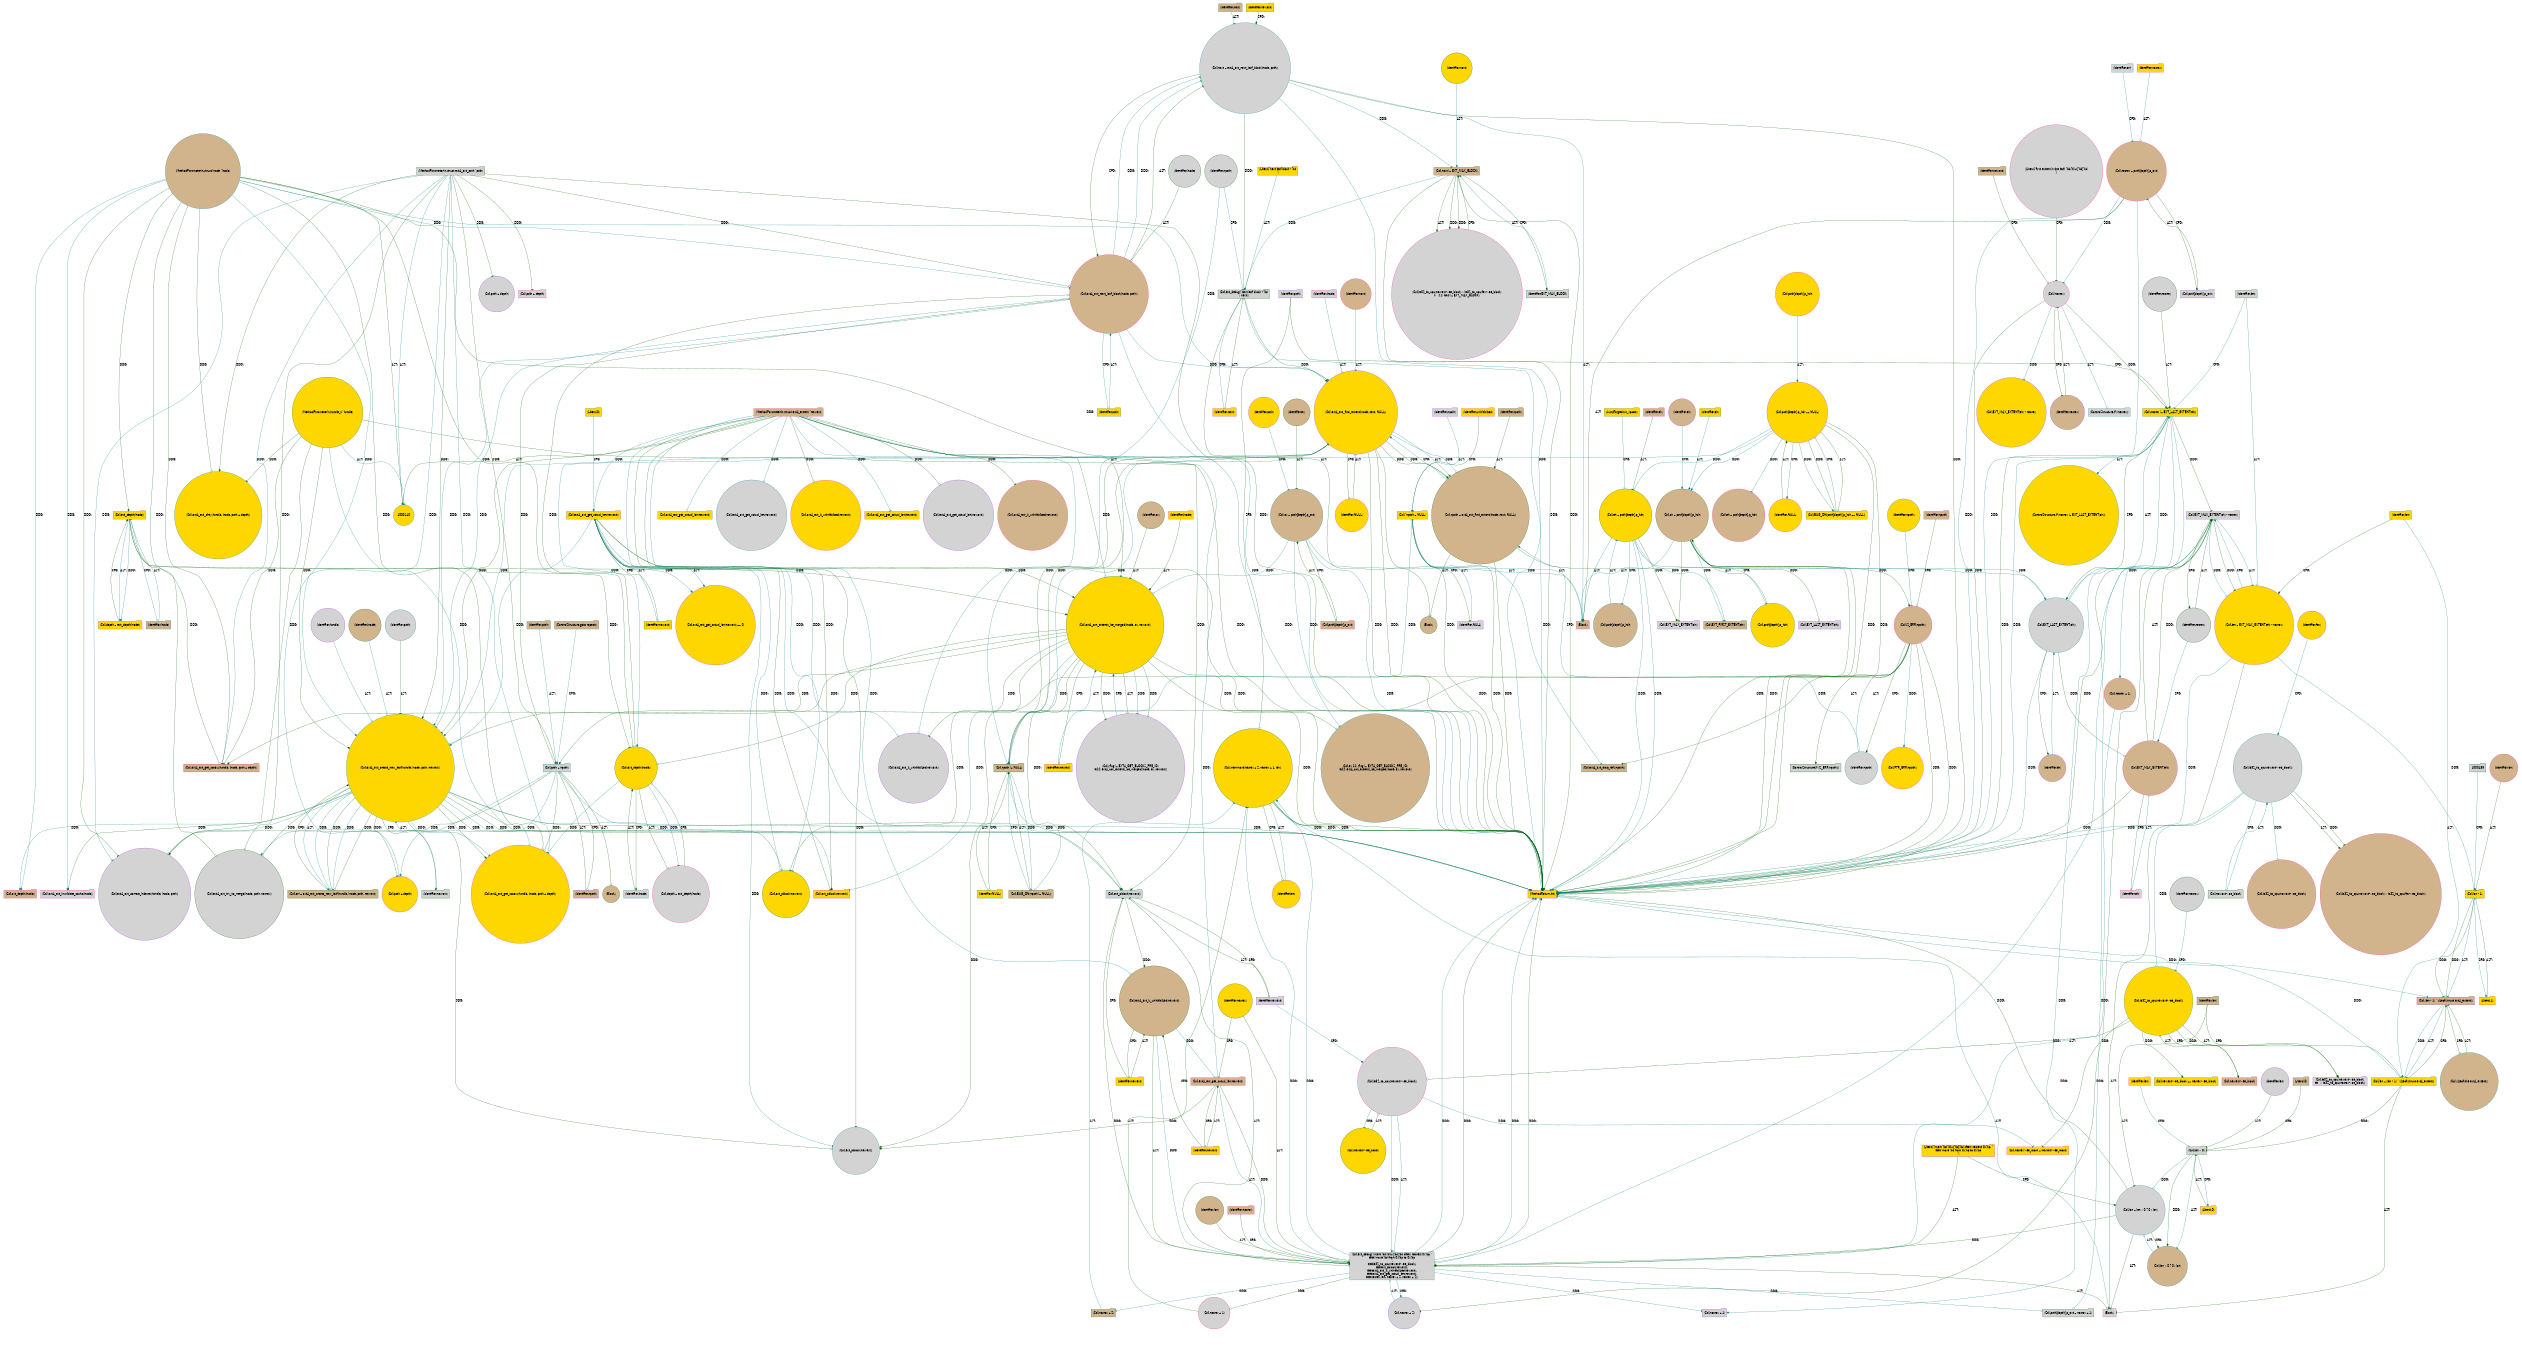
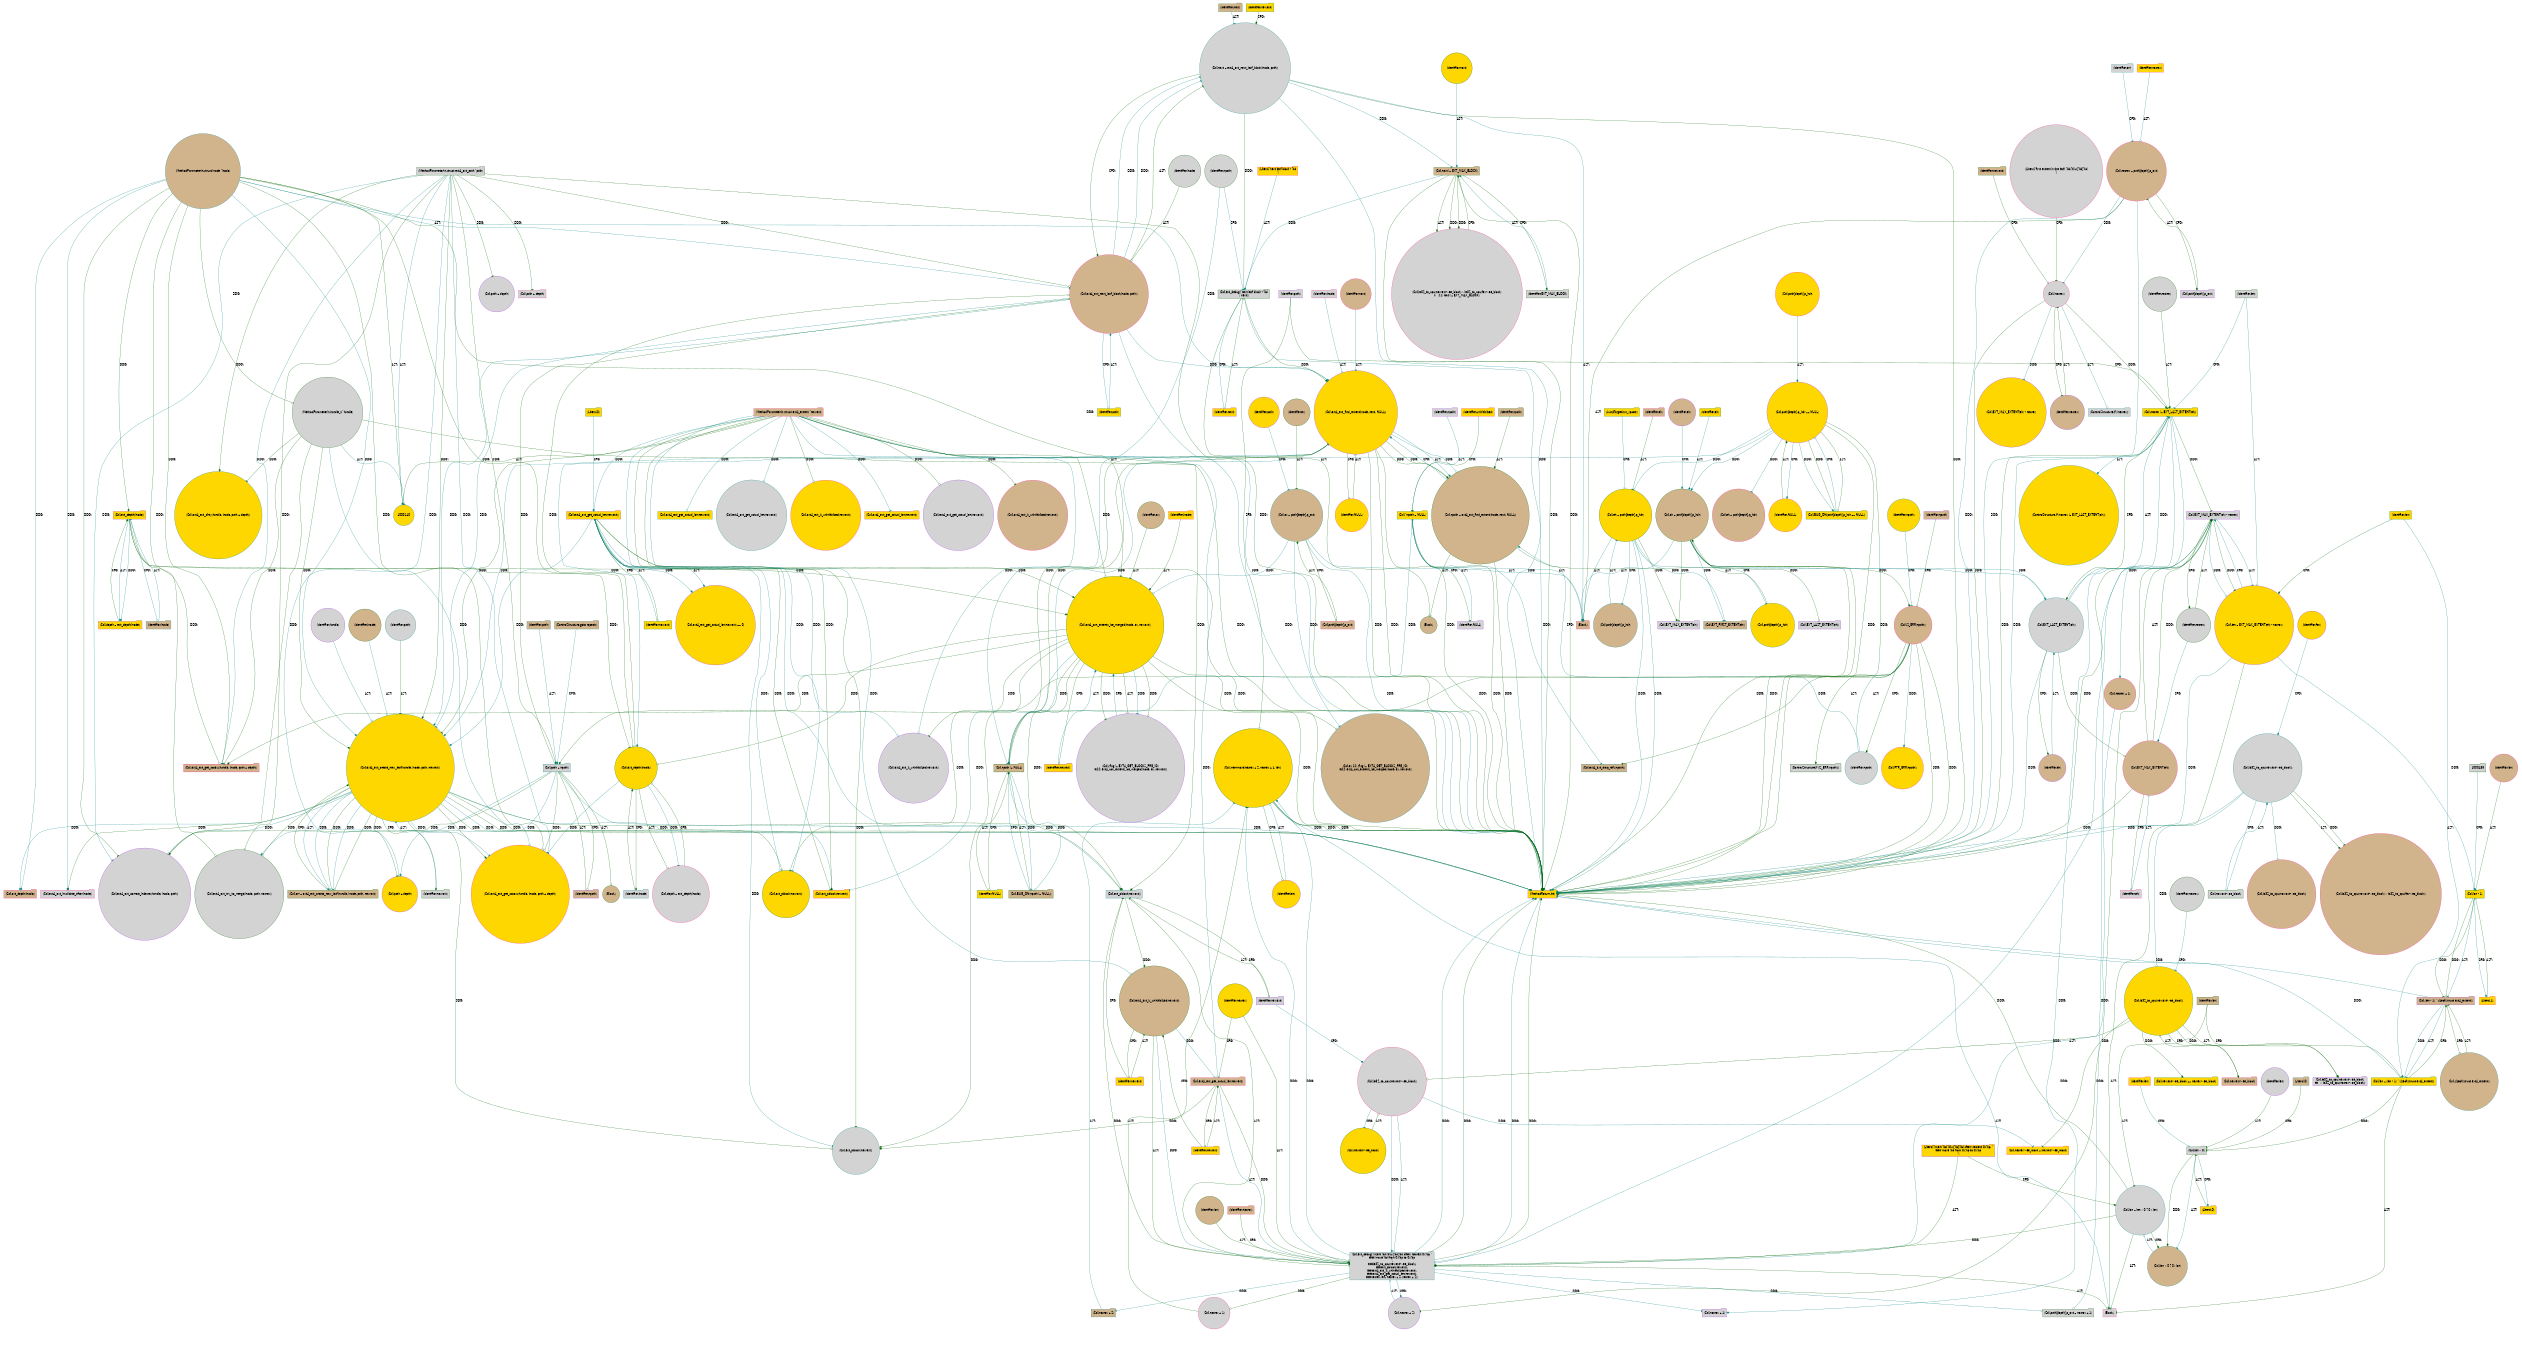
(438, 223) -> (438, 223)
(198, 340) -> (215, 323)
(327, 412) -> (327, 412)
(768, 713) -> none
(67, 894) -> (67, 894)
(1993, 942) -> (1993, 947)
(2469, 1082) -> (2469, 1082)
(2171, 1169) -> none
